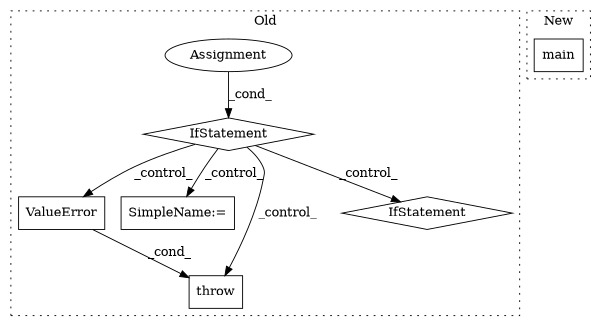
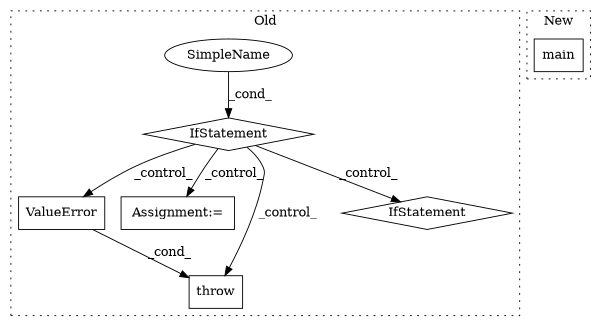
(229, 55) -> (229, 55)
(178, 213) -> (178, 213)
